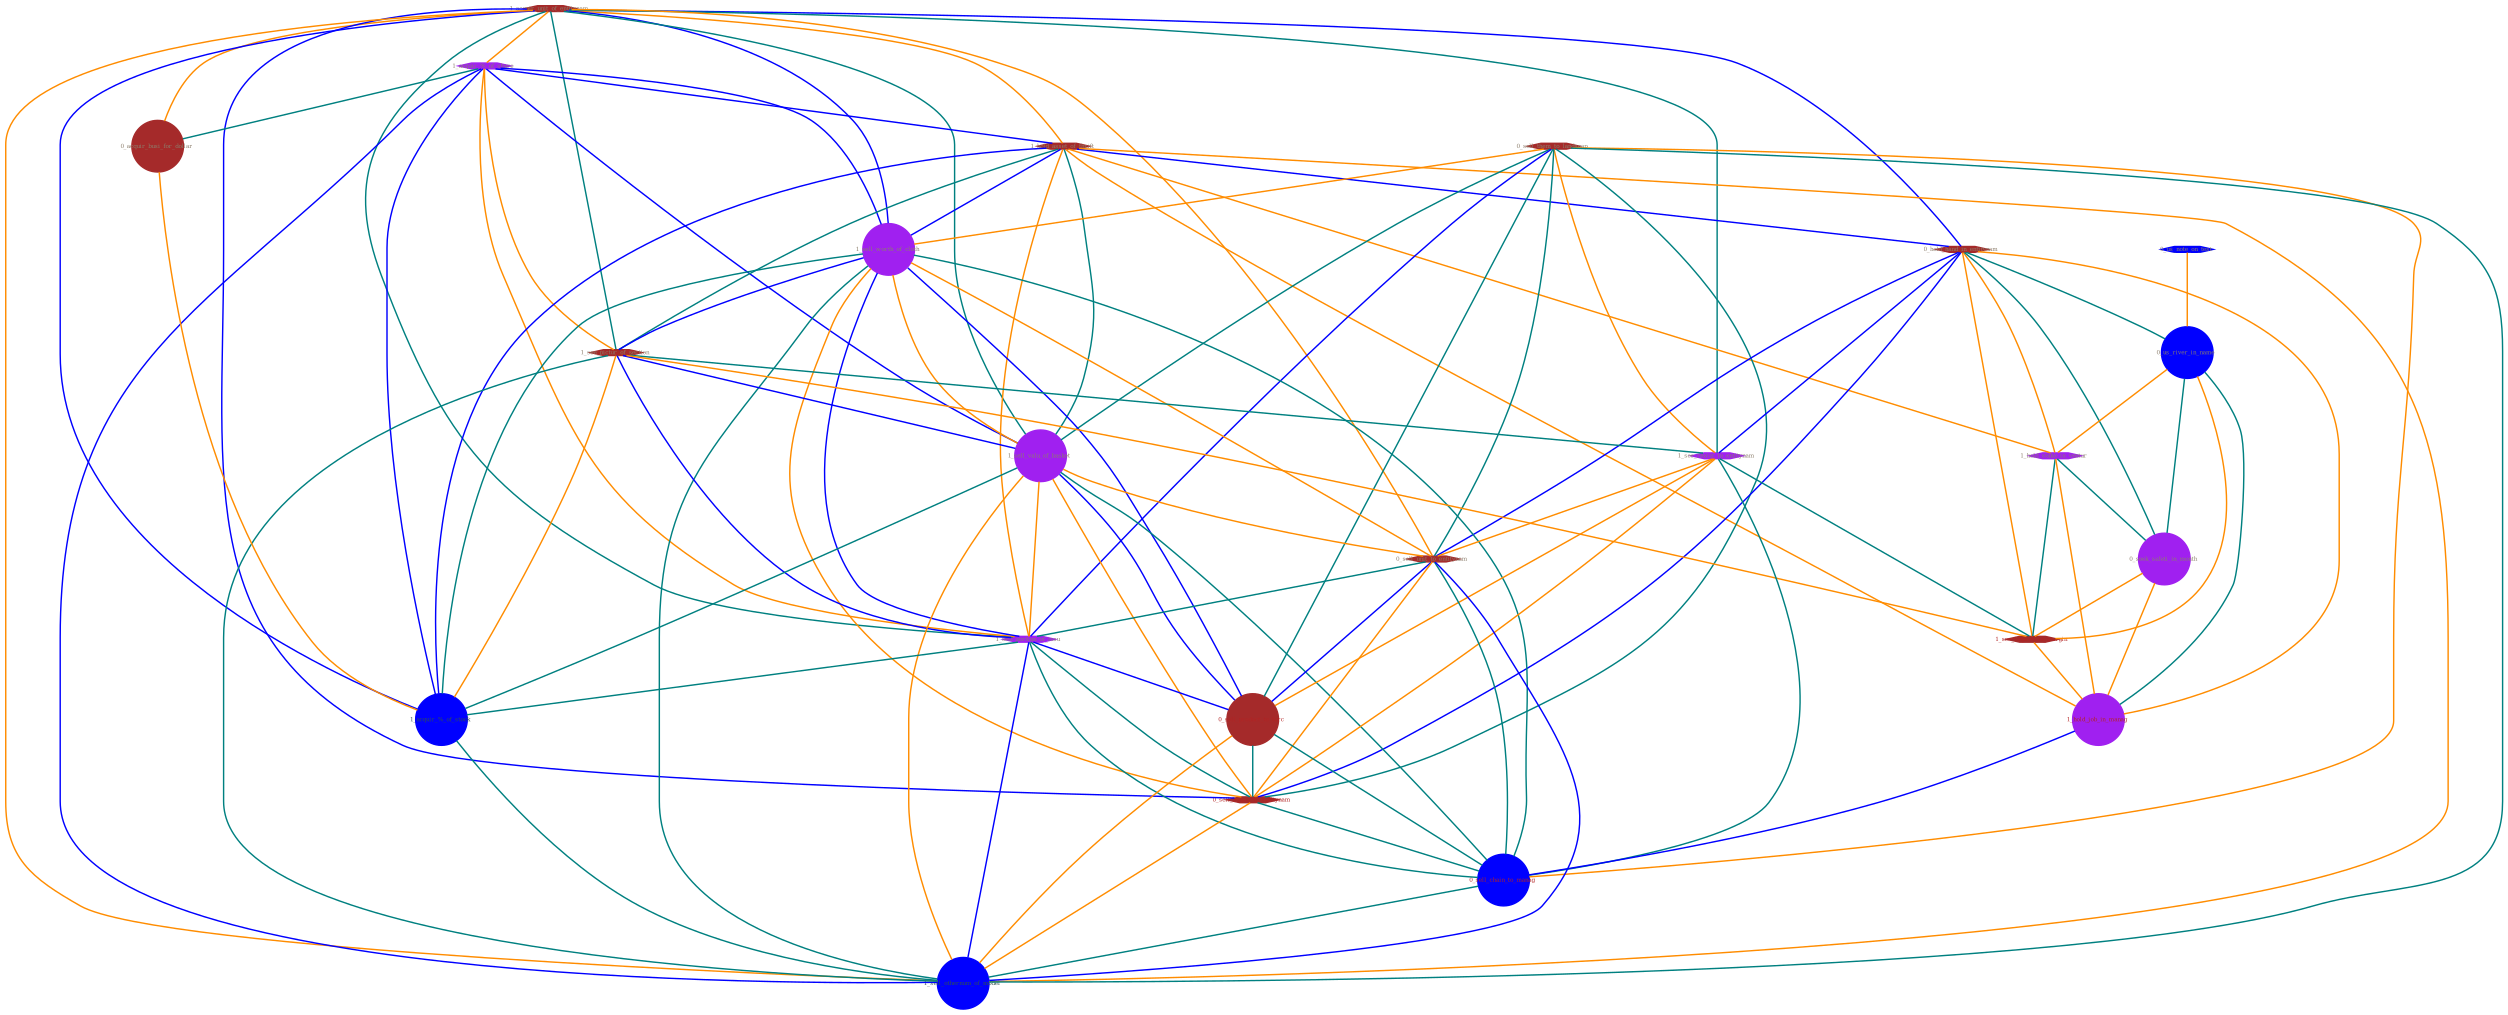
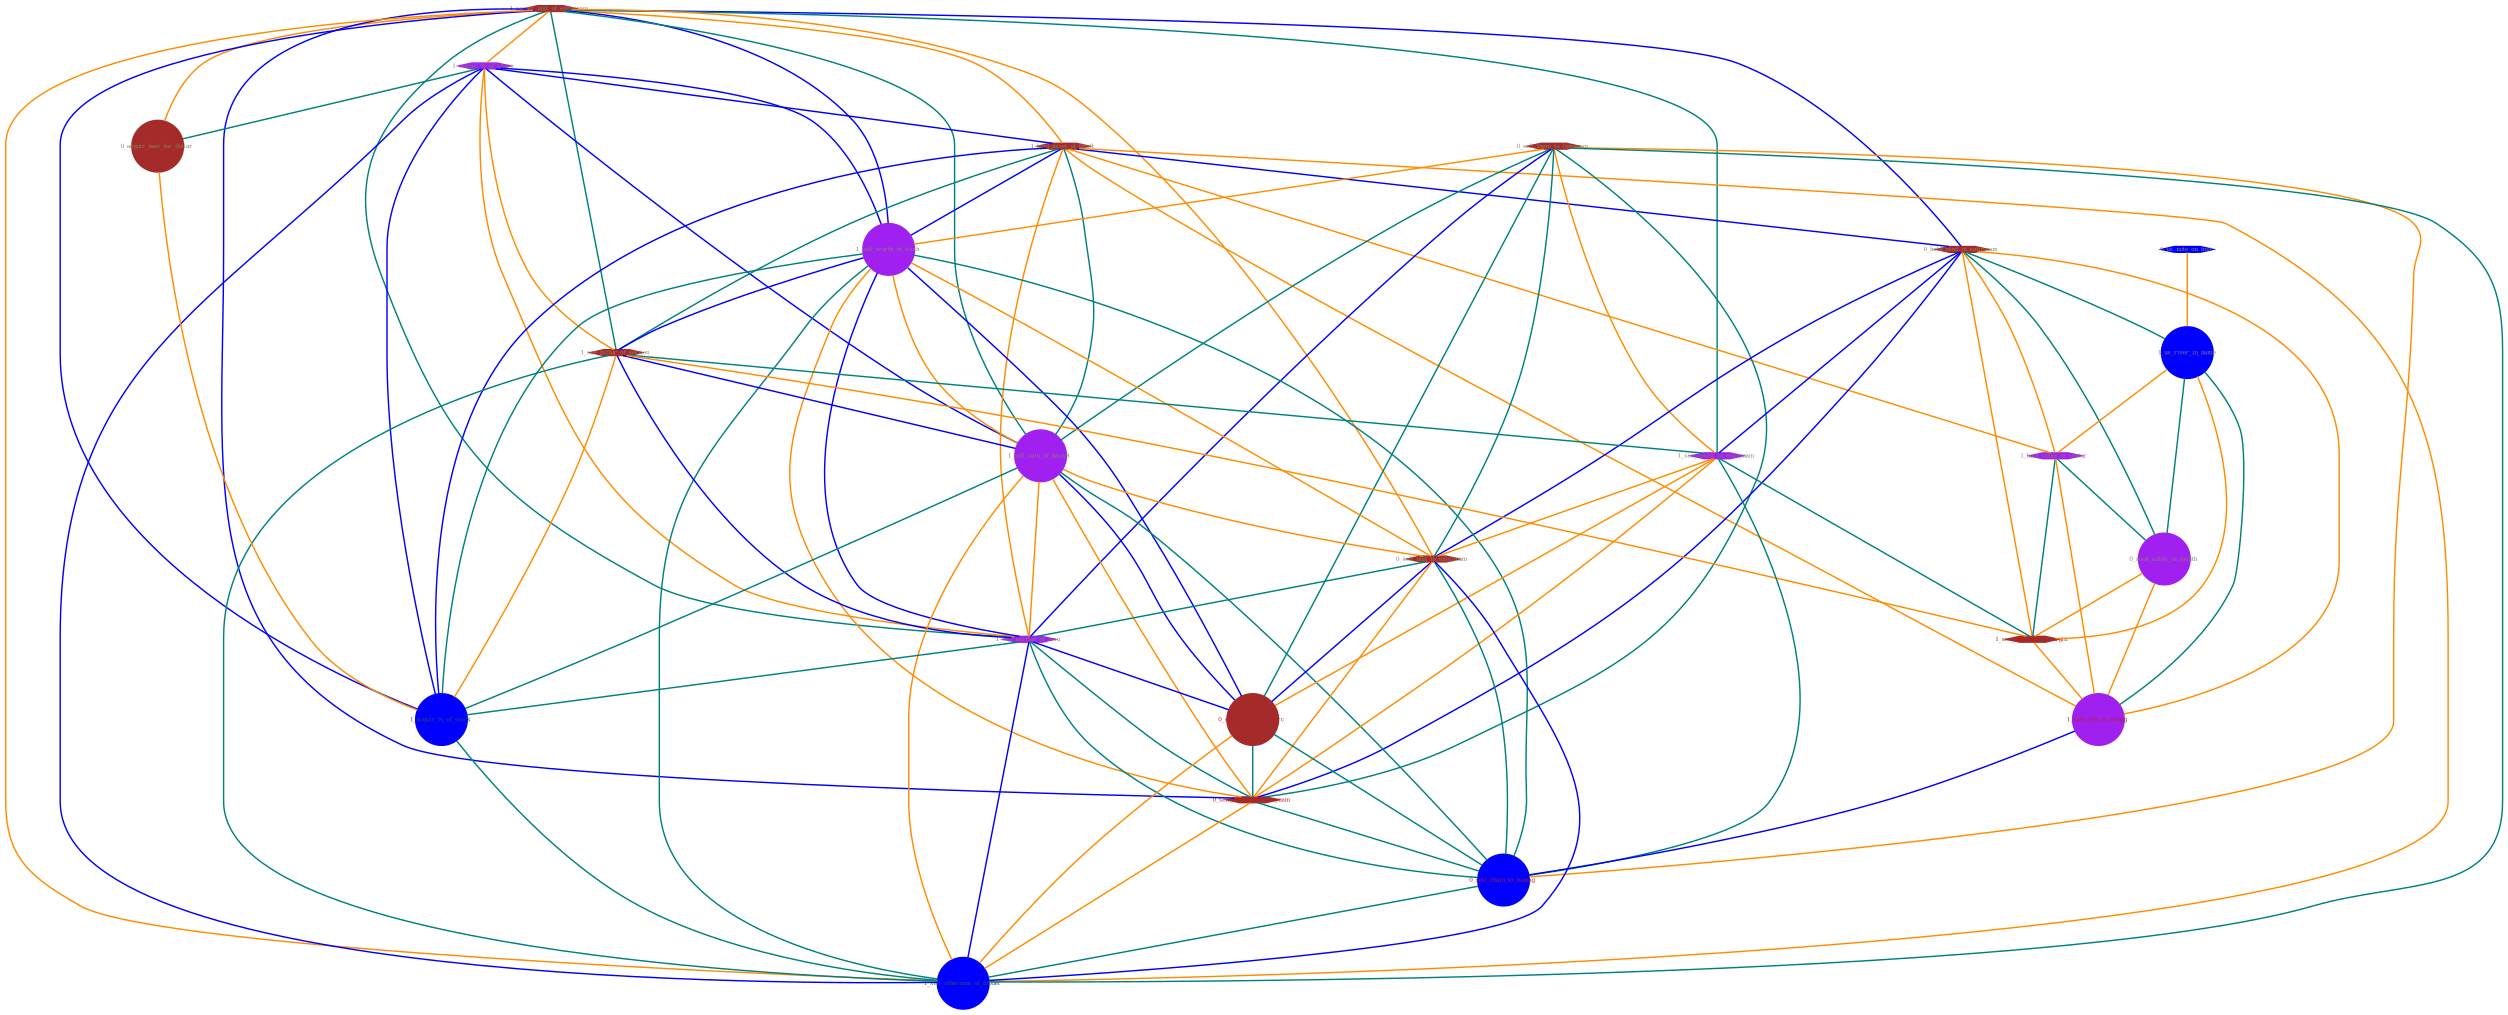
(2187, 353) -> (2187, 353)
